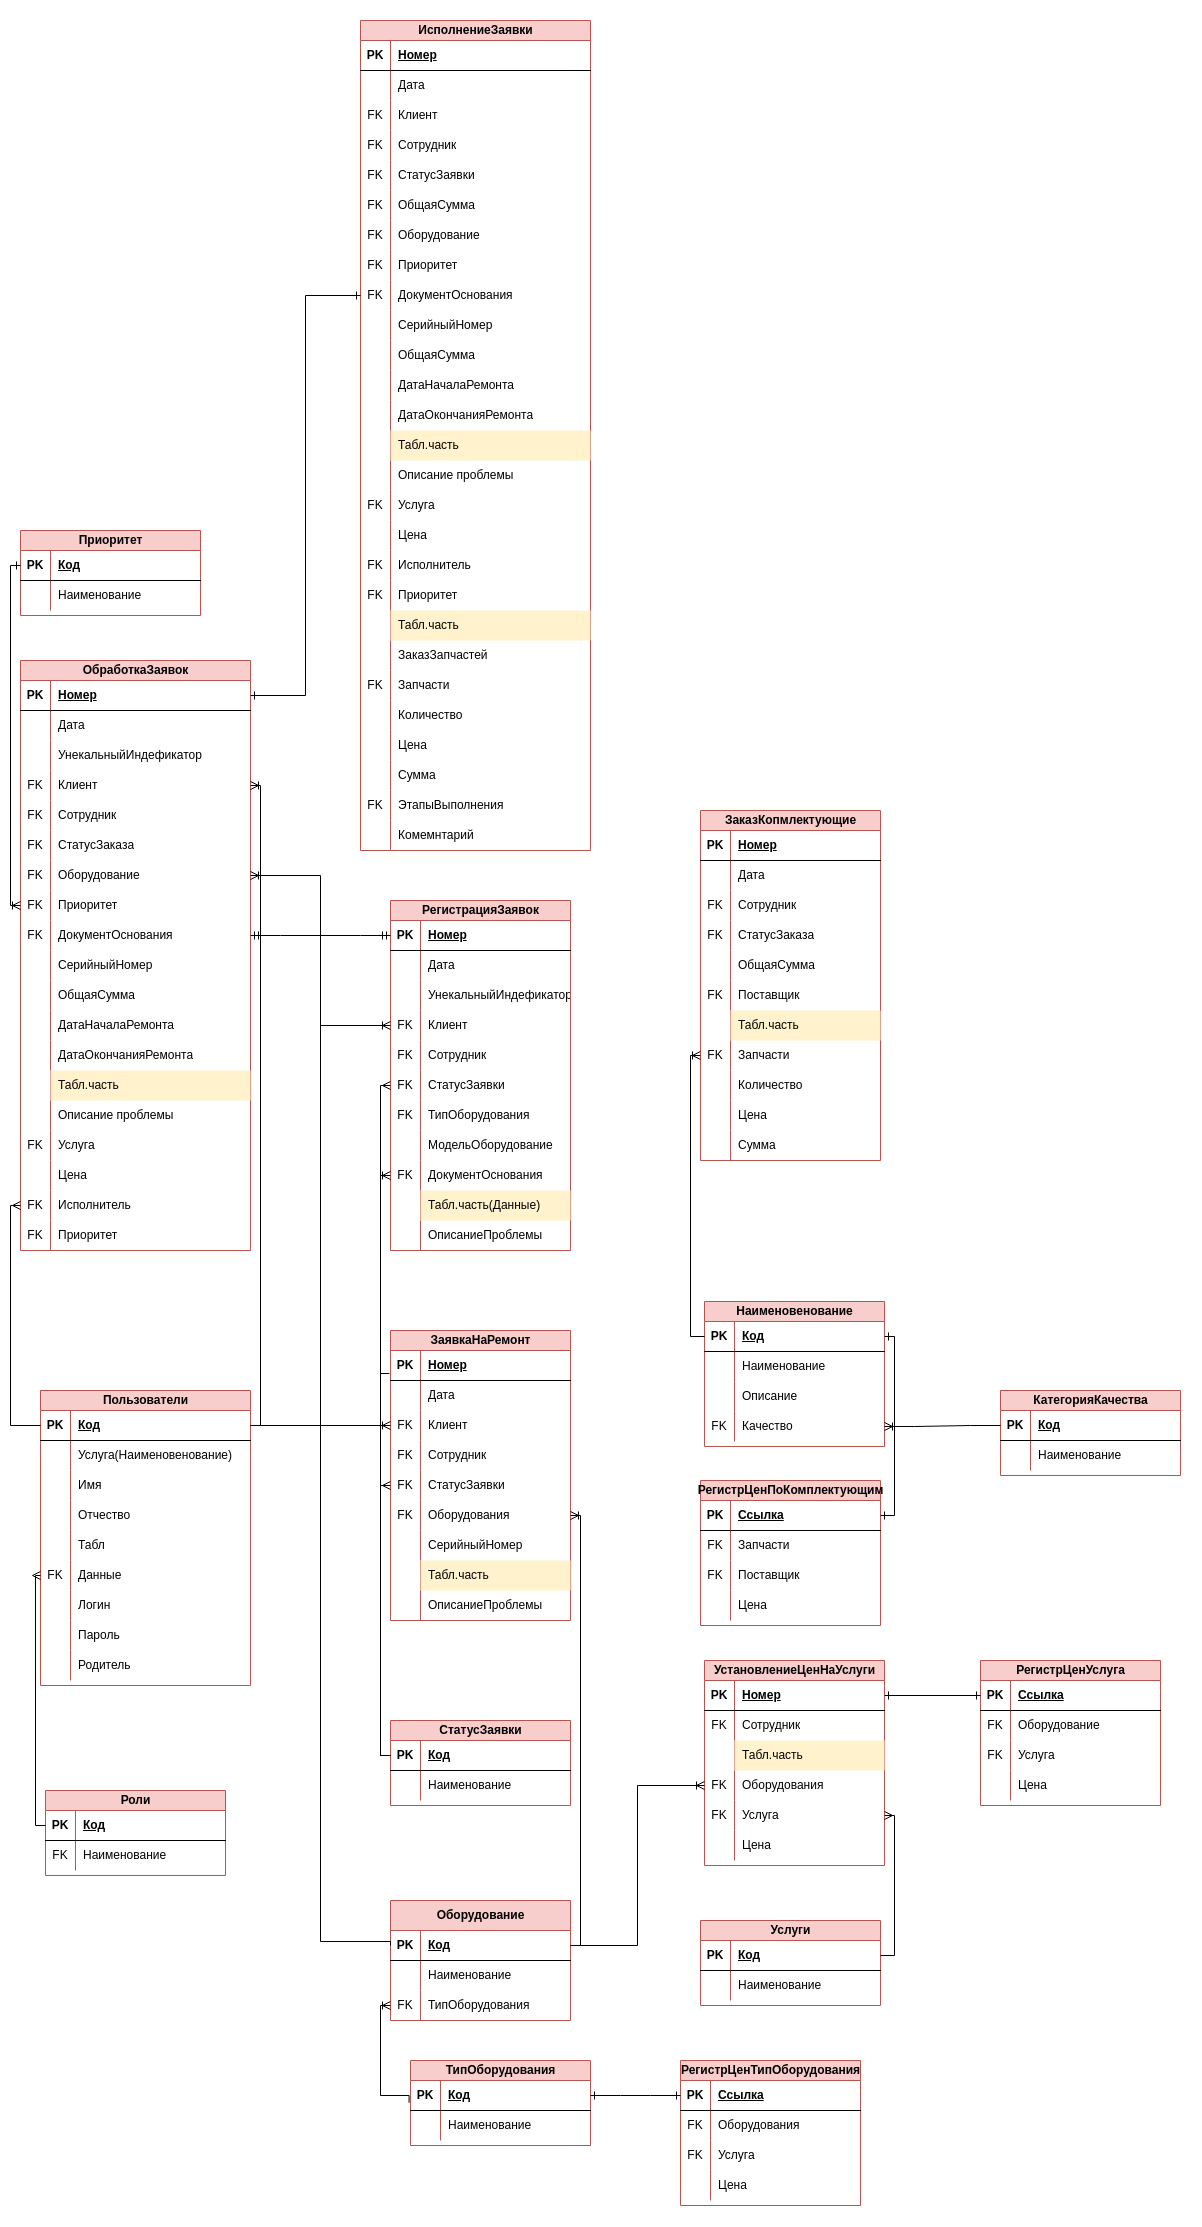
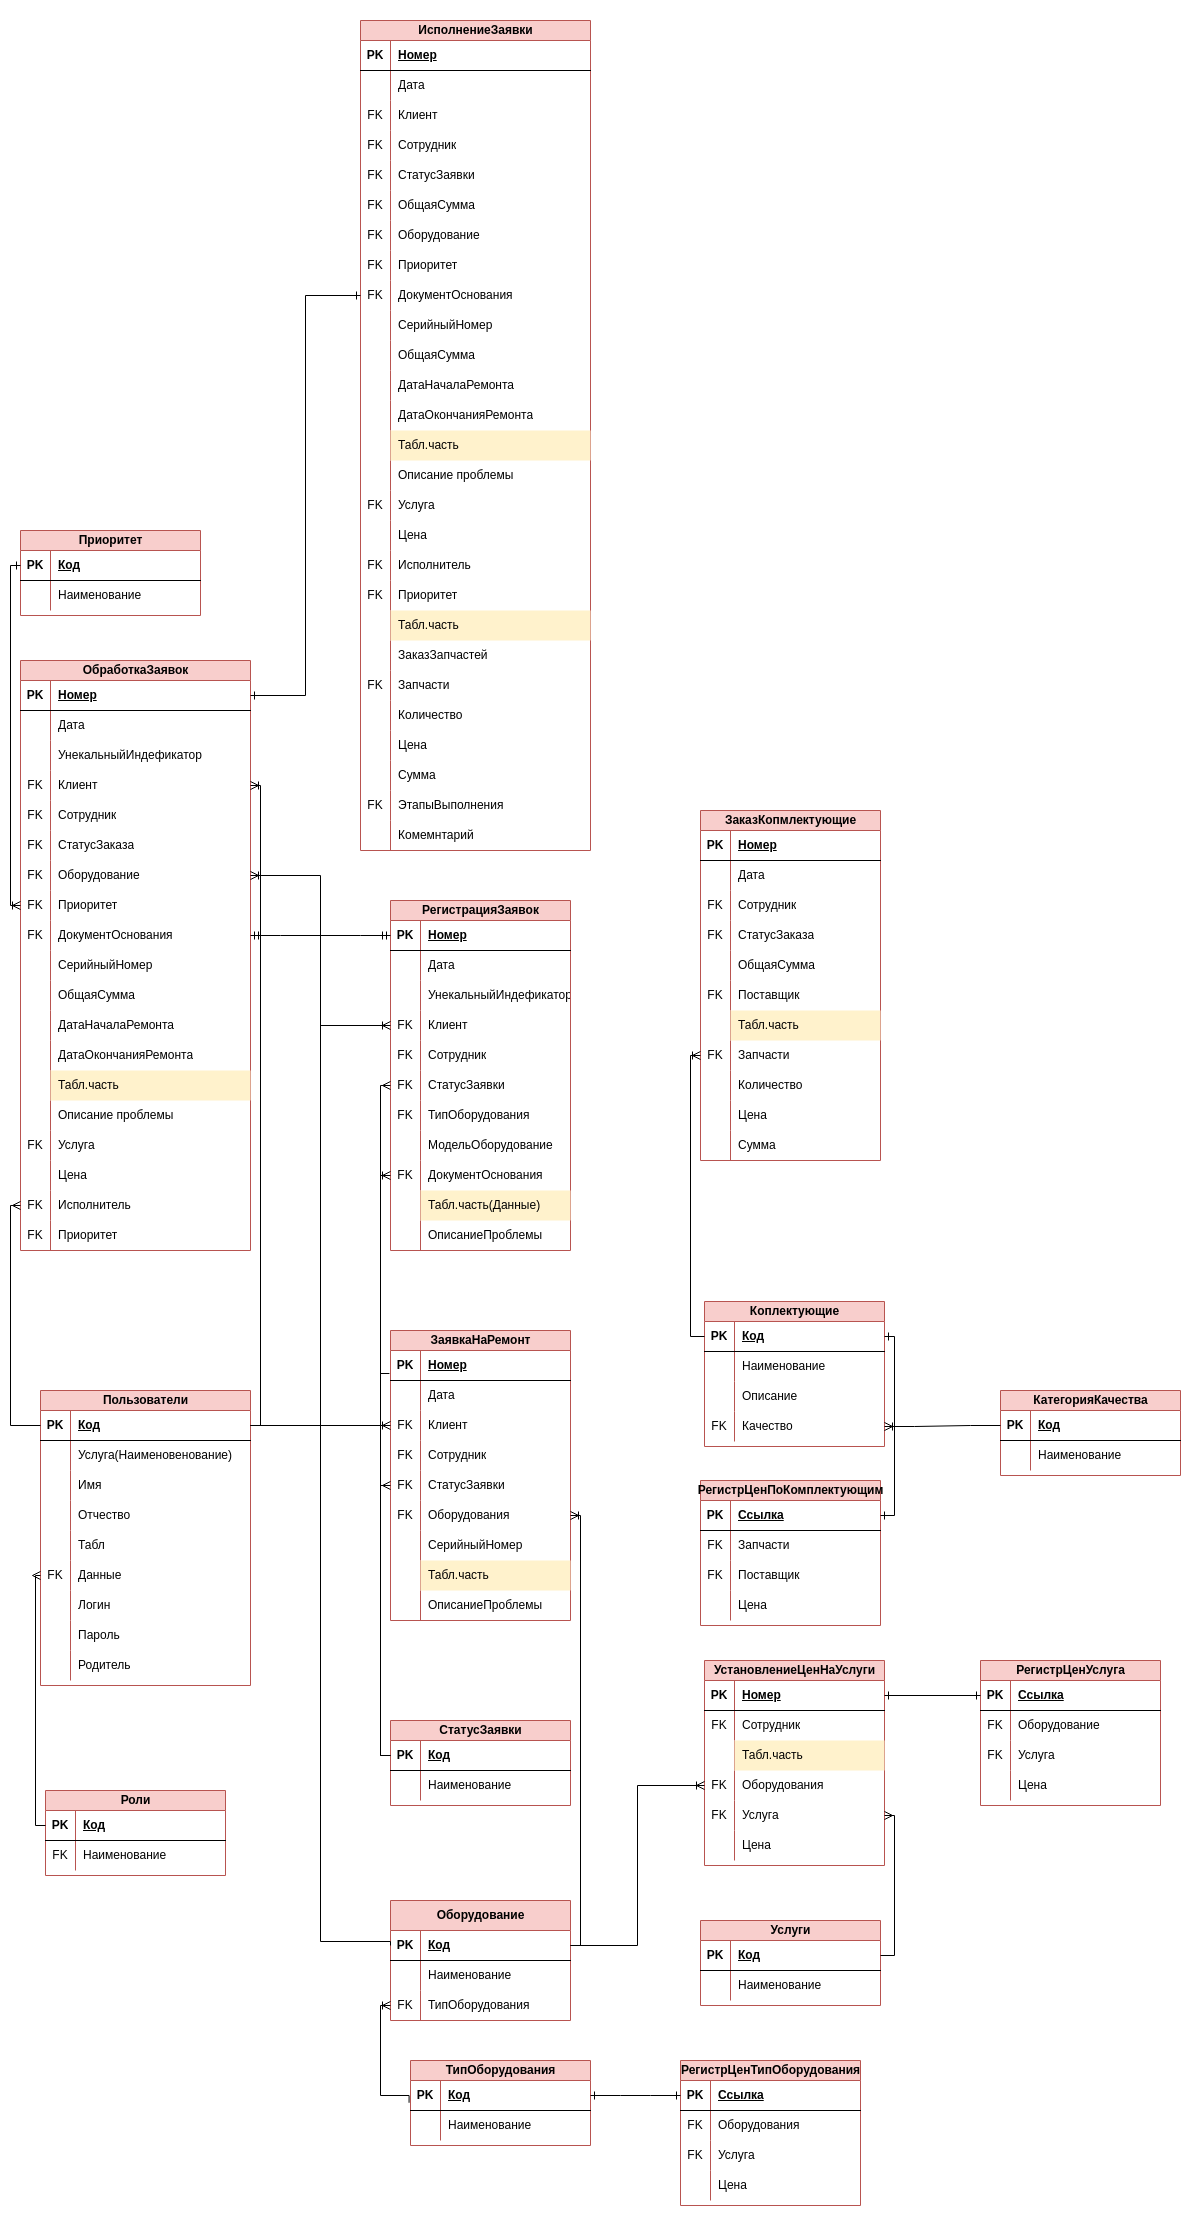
(795, 1312) -> (795, 1312)
